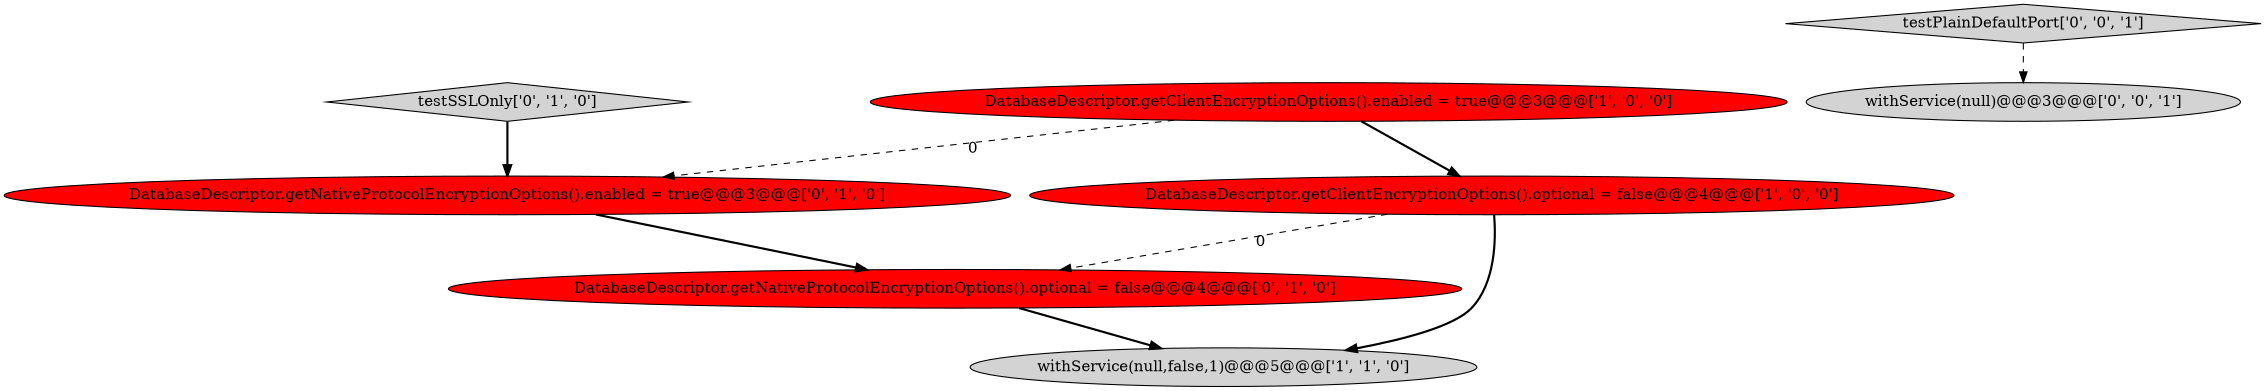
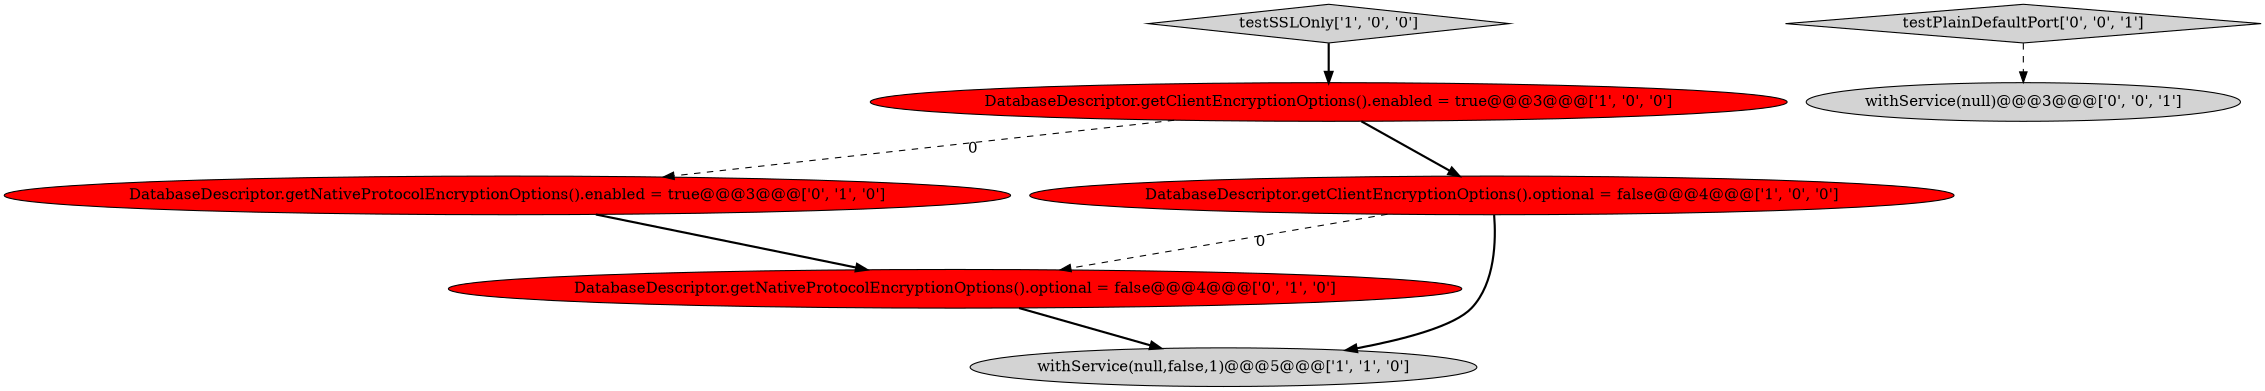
none -> (1329, 24)
(507, 102) -> none
